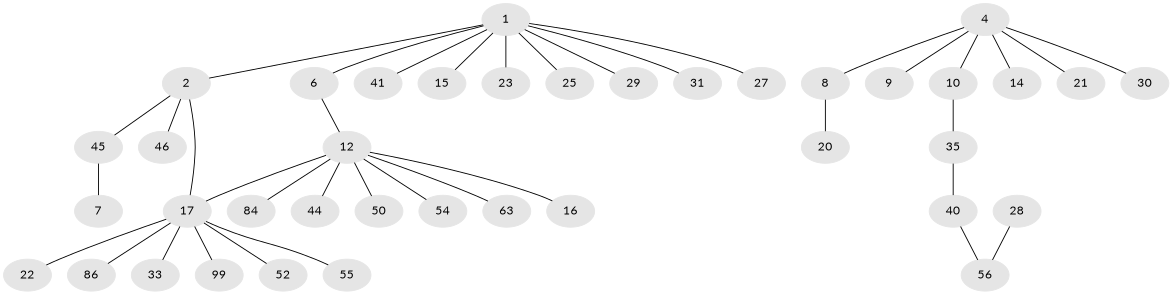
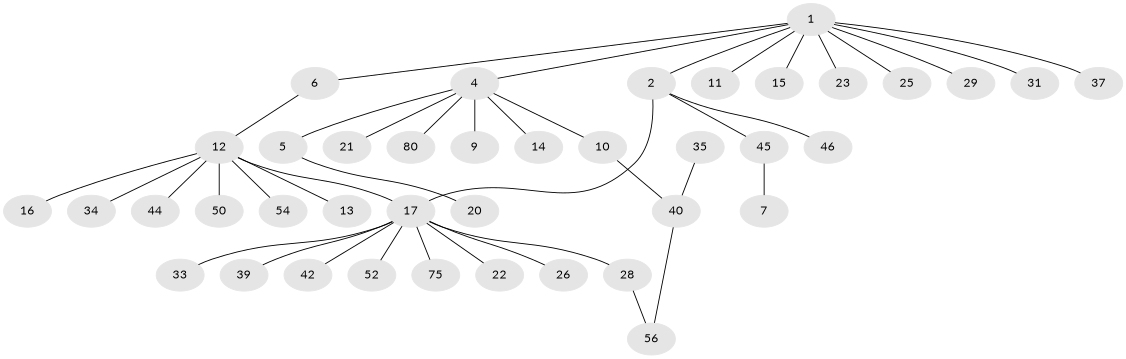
none -> (643, 51)
(378, 83) -> (715, 83)
(761, 83) -> (1099, 83)
(825, 83) -> (283, 147)
(1145, 83) -> (411, 147)
(953, 115) -> (640, 179)
(251, 211) -> (91, 211)
(507, 211) -> (347, 211)
none -> (519, 243)
(91, 275) -> (564, 275)
(219, 275) -> (244, 275)
none -> (308, 275)
(347, 275) -> (436, 275)
